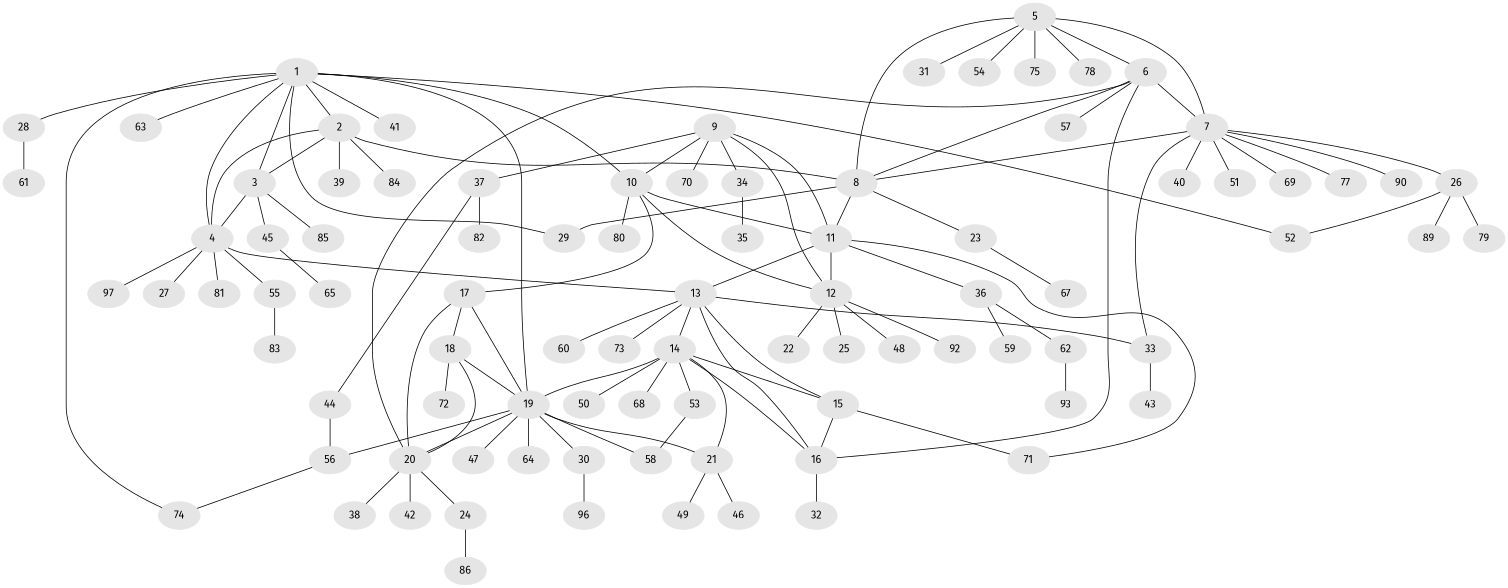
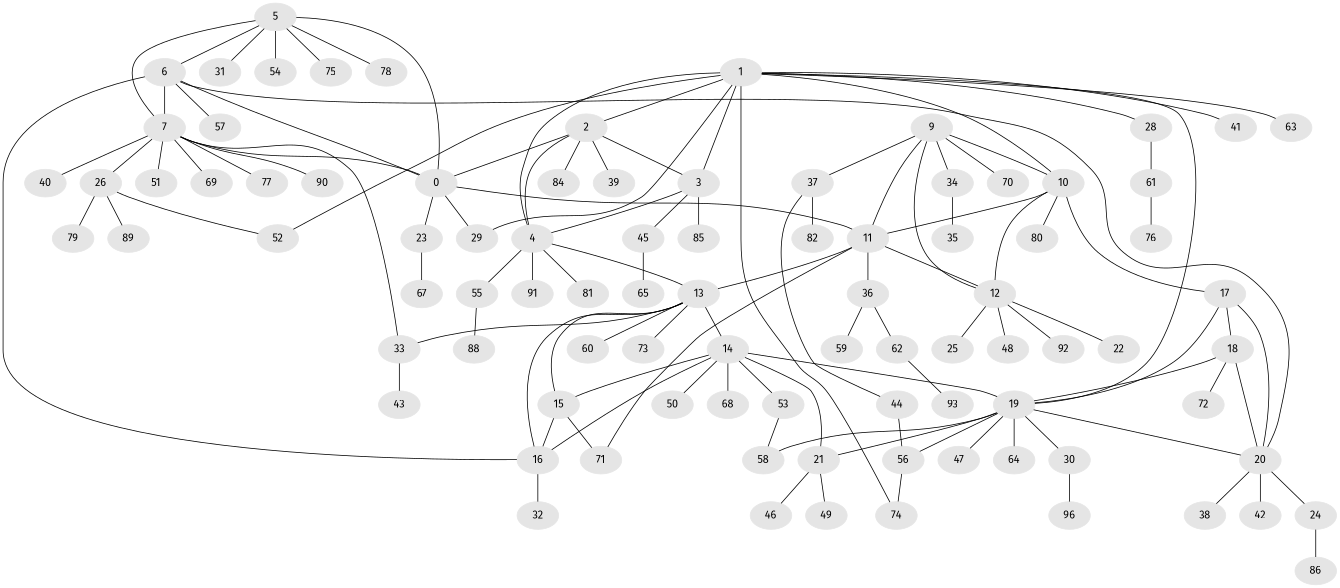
(856, 183) -> (436, 183)
none -> (1151, 239)
(108, 294) -> (532, 294)
(164, 294) -> none
(275, 349) -> (474, 349)
